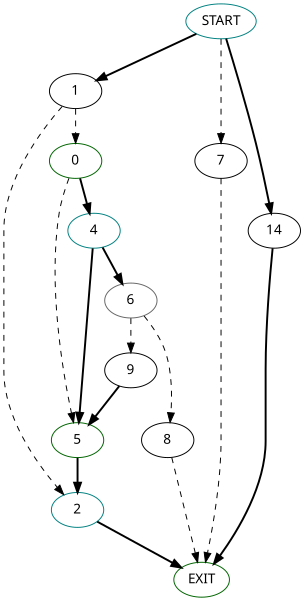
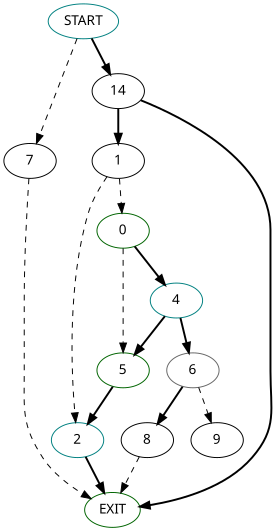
(151, 55) -> (118, 121)
(168, 361) -> (173, 401)
(107, 401) -> none
